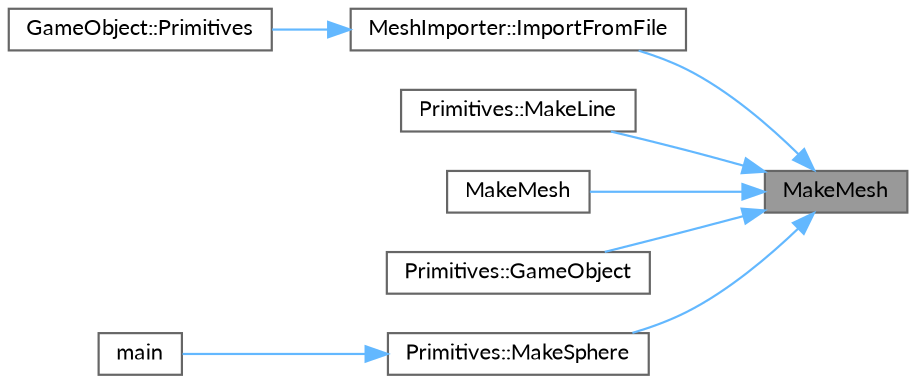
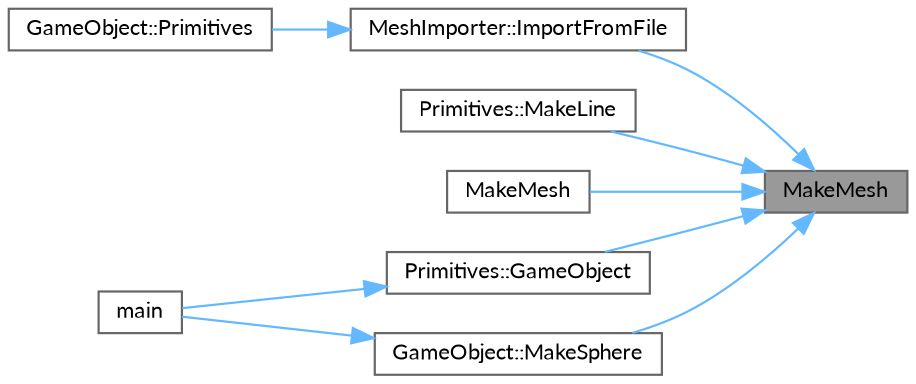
none -> (273, 298)
(518, 354) -> (518, 354)
